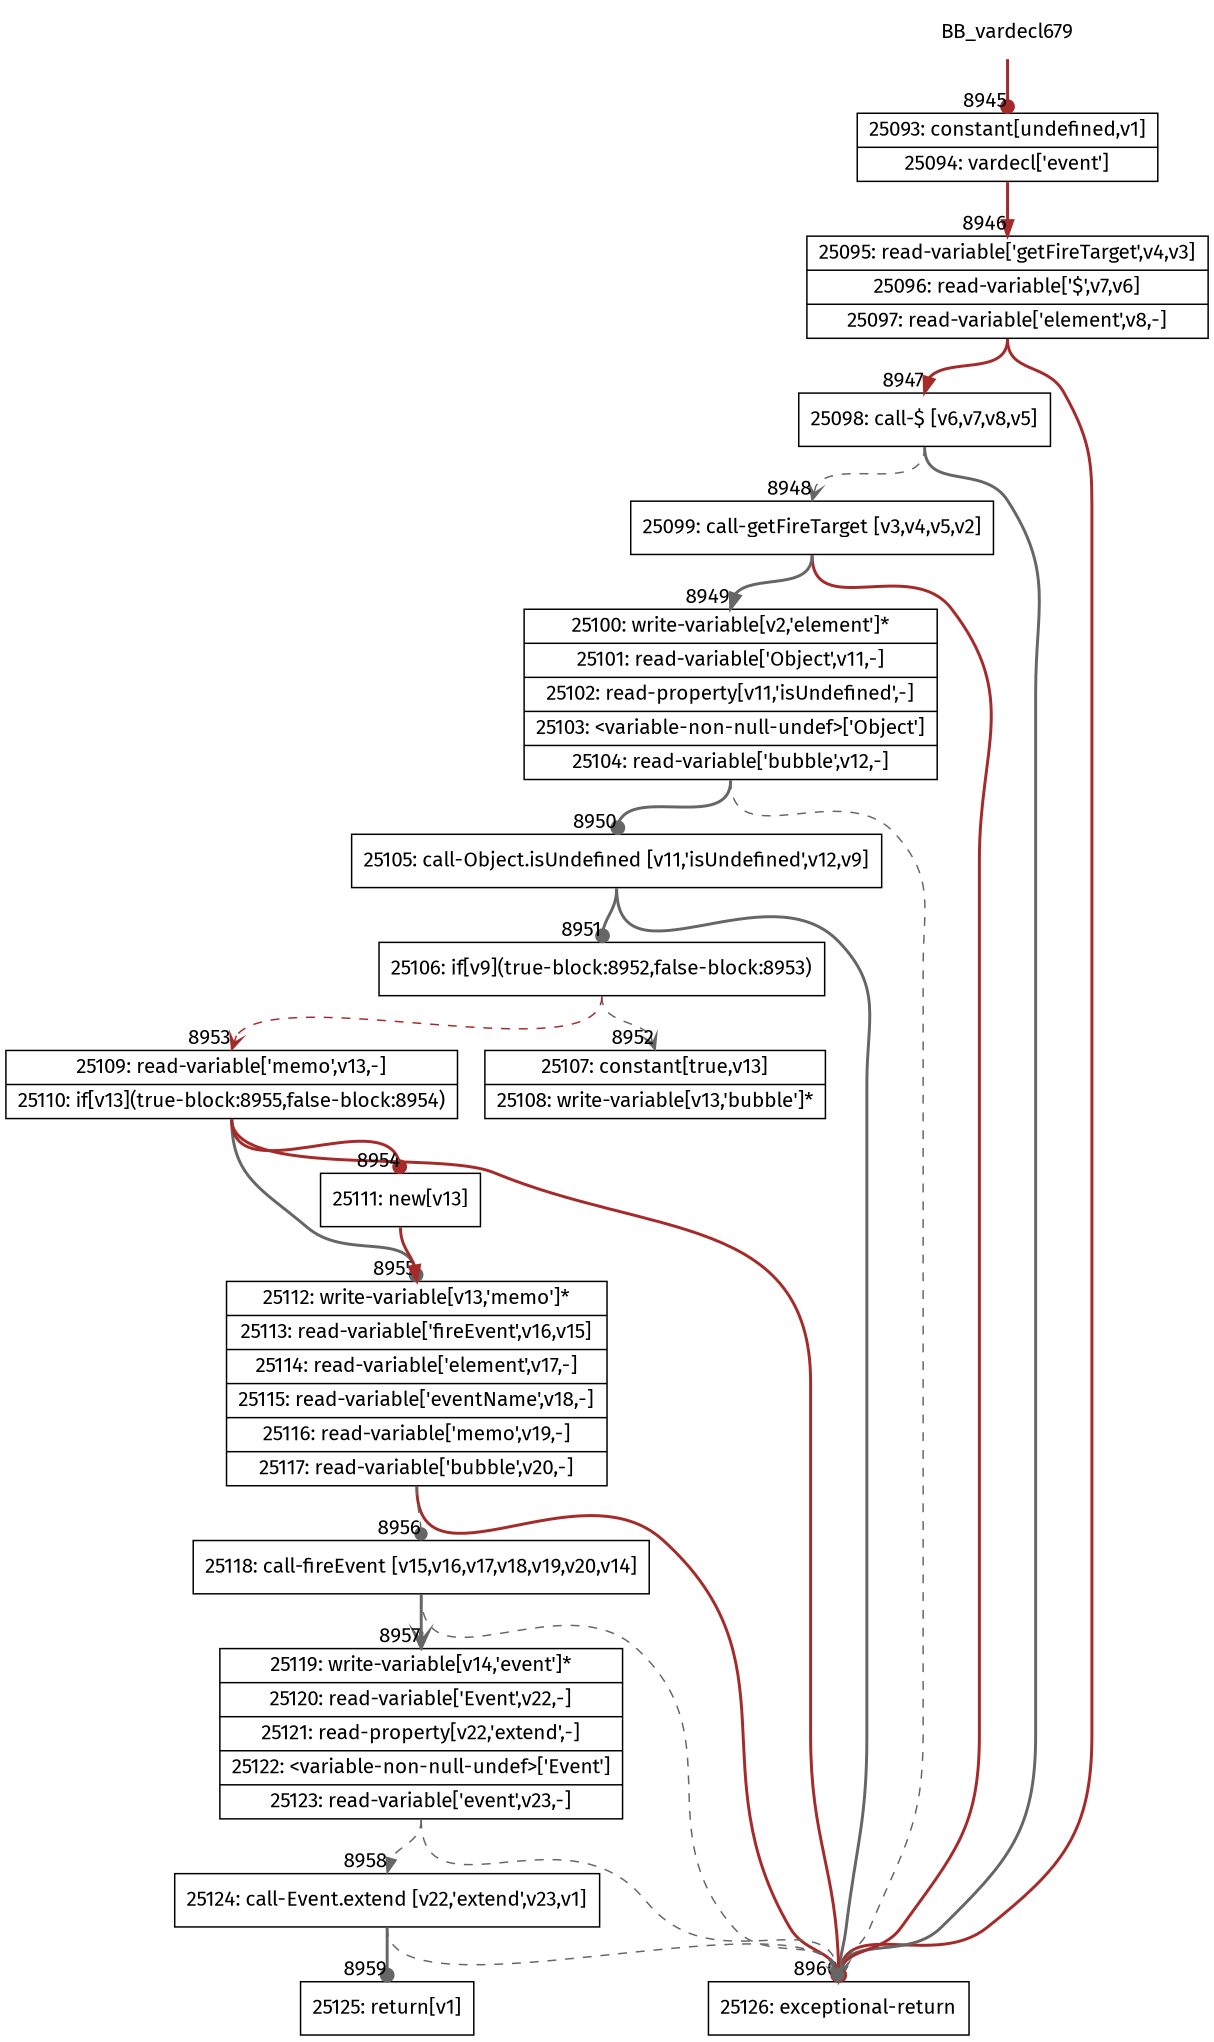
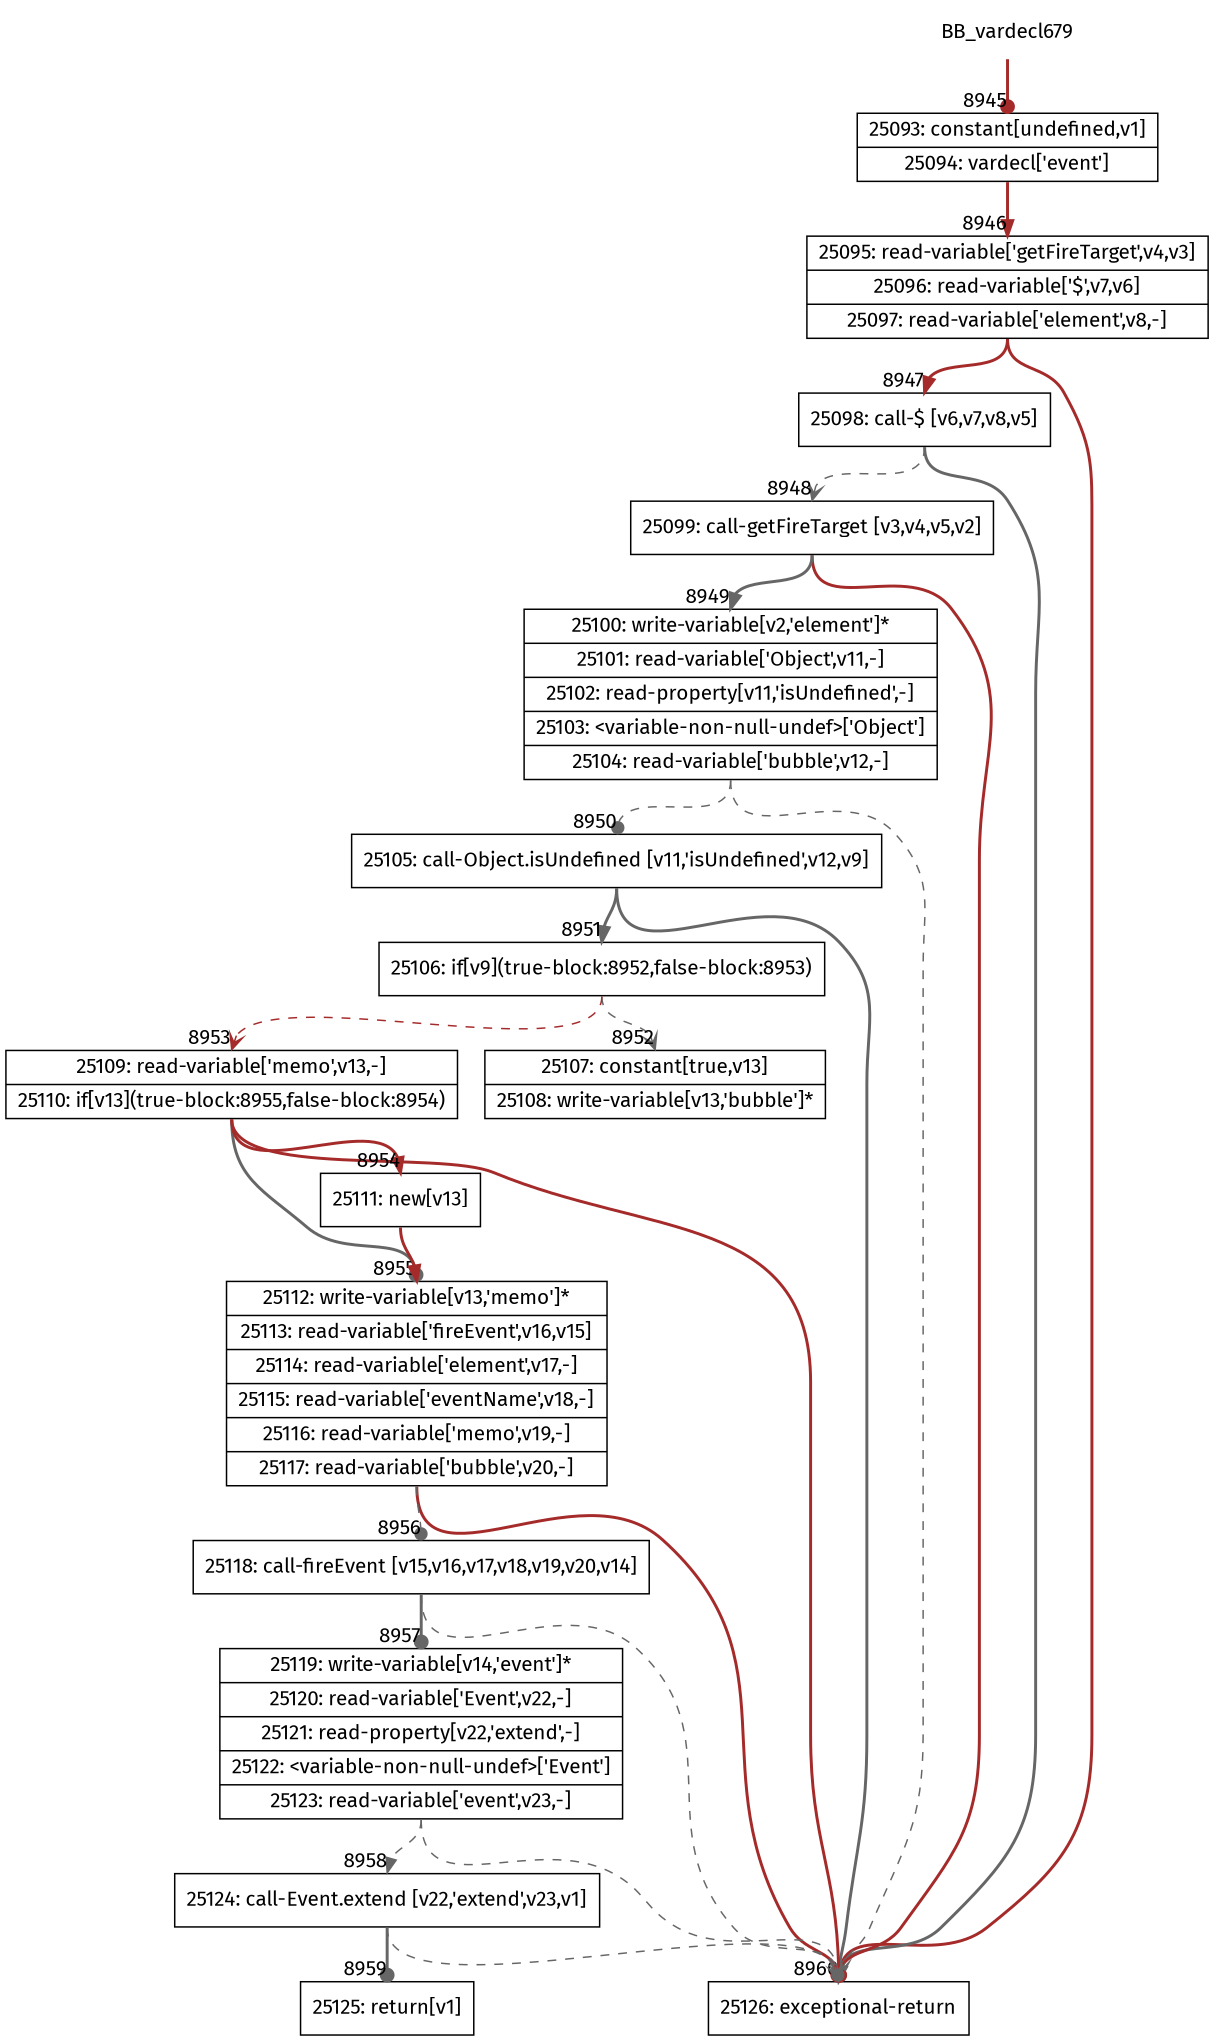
(680, 807) -> (680, 807)
(612, 910) -> (612, 909)
(310, 1147) -> (309, 1147)
(421, 1614) -> (421, 1615)
